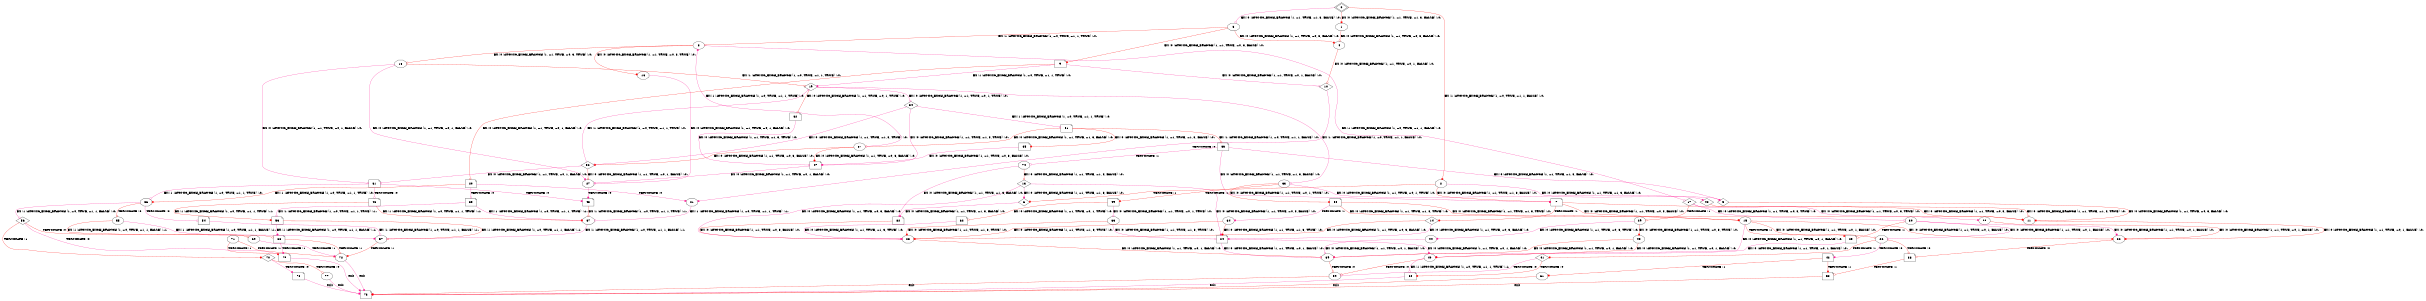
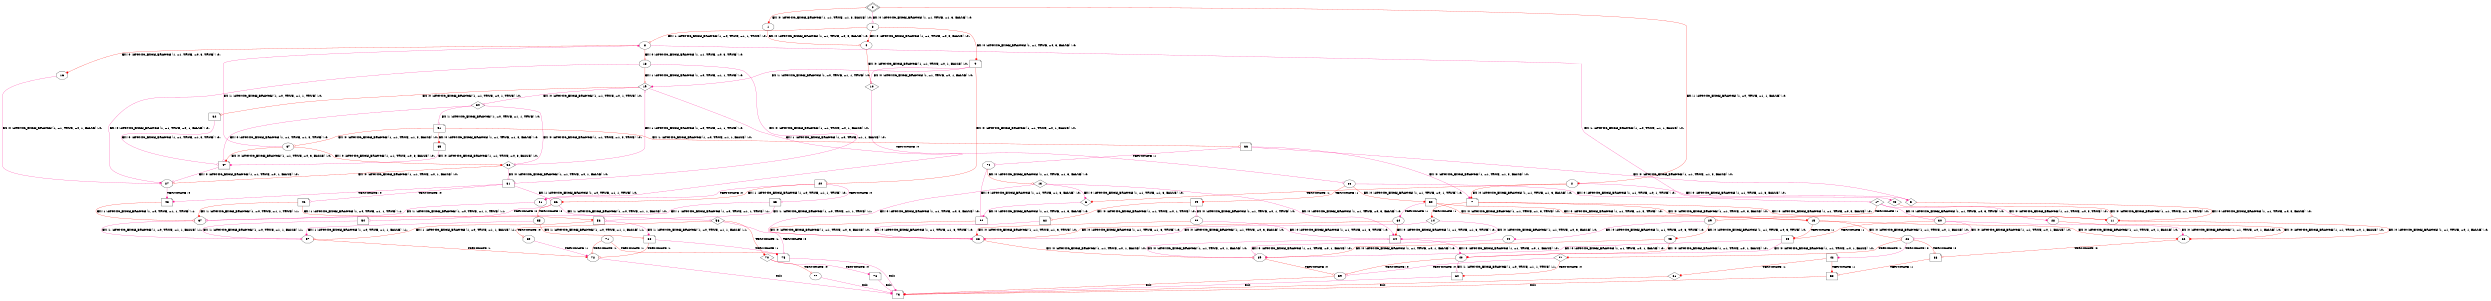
(1171, 236) -> (1206, 227)
(1550, 253) -> (1525, 252)
(1542, 276) -> (1675, 276)
